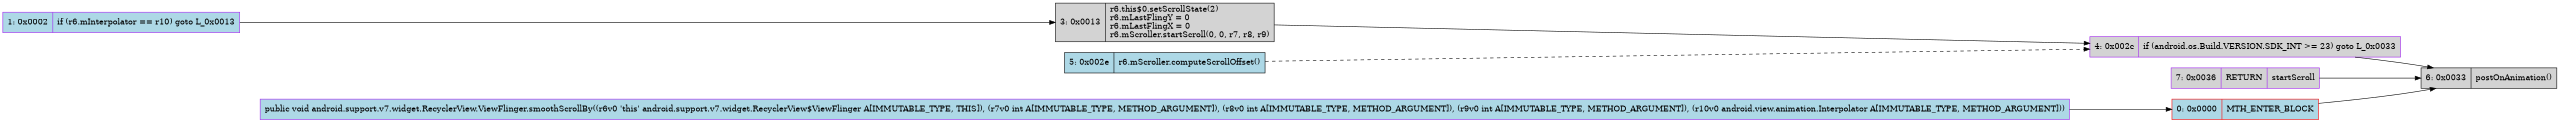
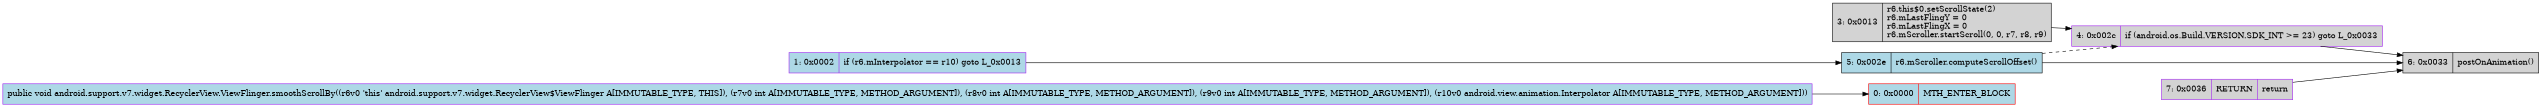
(645, 22) -> (1431, 63)
(2293, 78) -> (2275, 89)
(2374, 97) -> (2220, 63)
